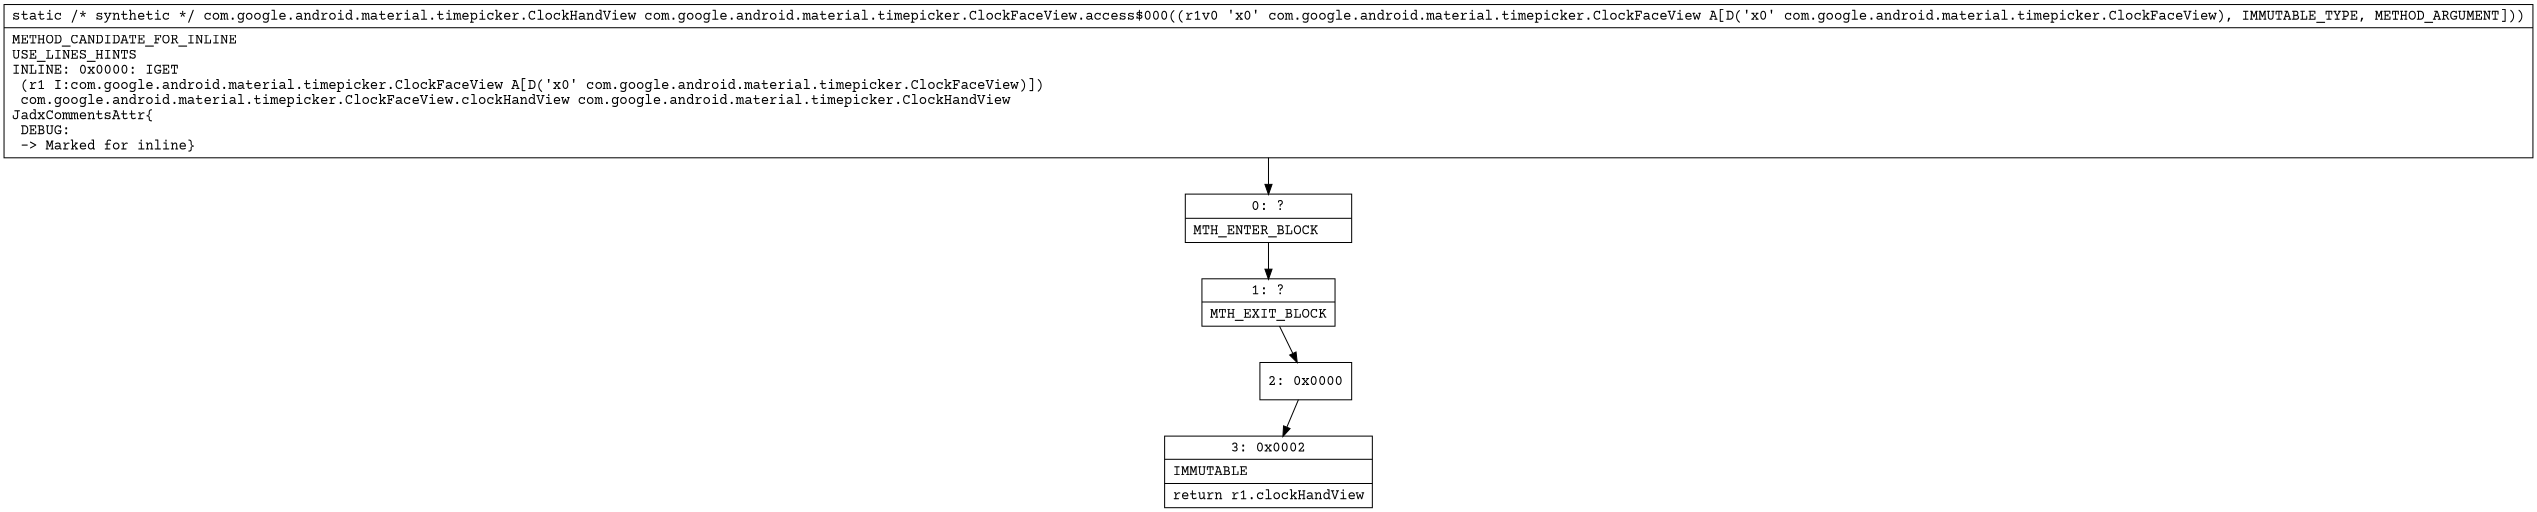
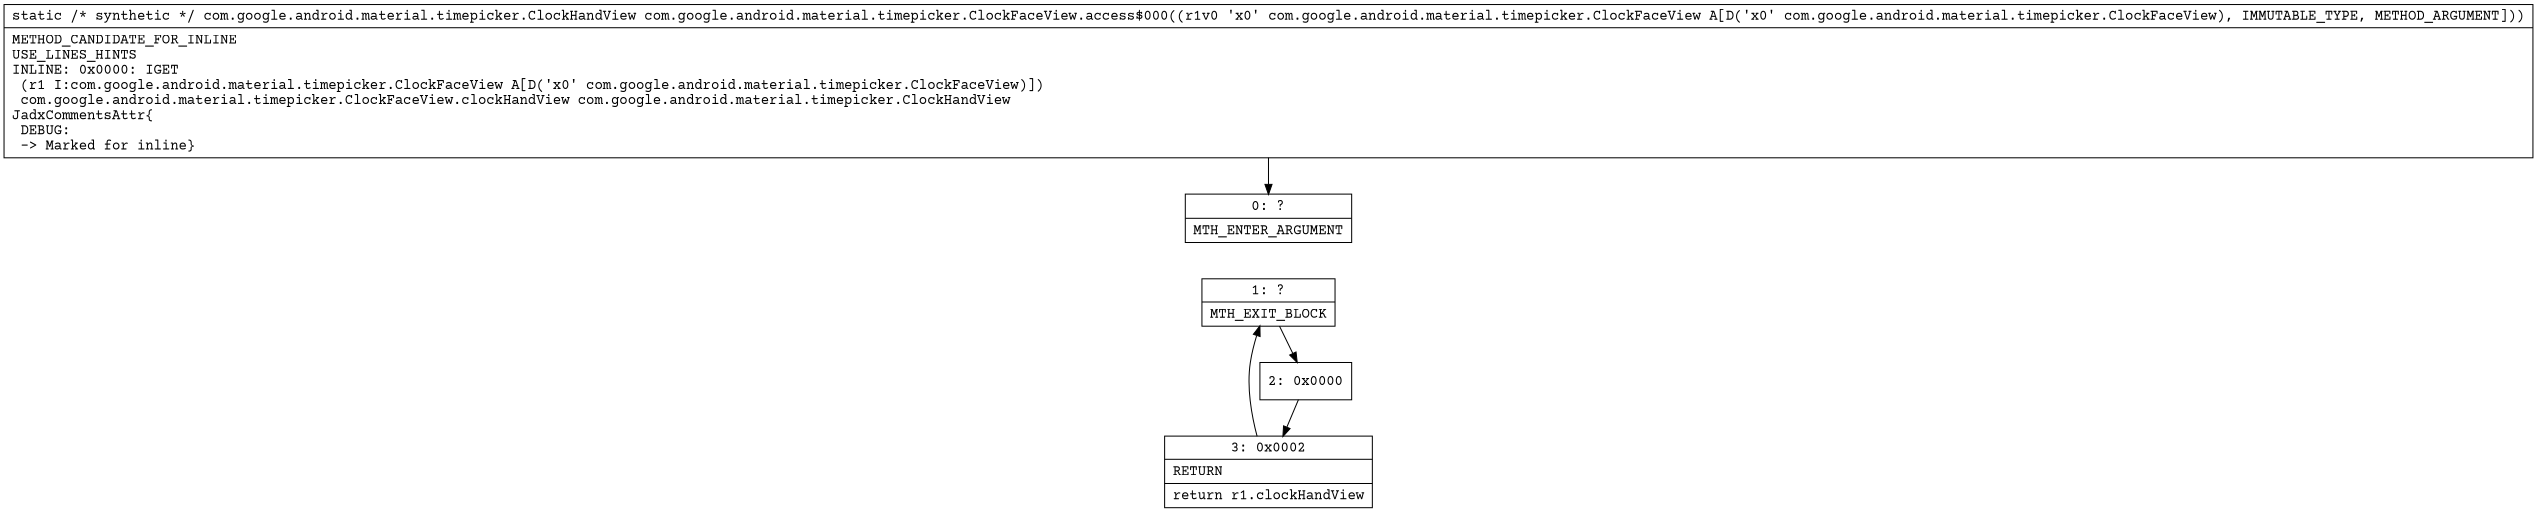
(1256, 230) -> (1268, 230)
(1268, 256) -> (1249, 386)
(1211, 471) -> (1198, 471)
